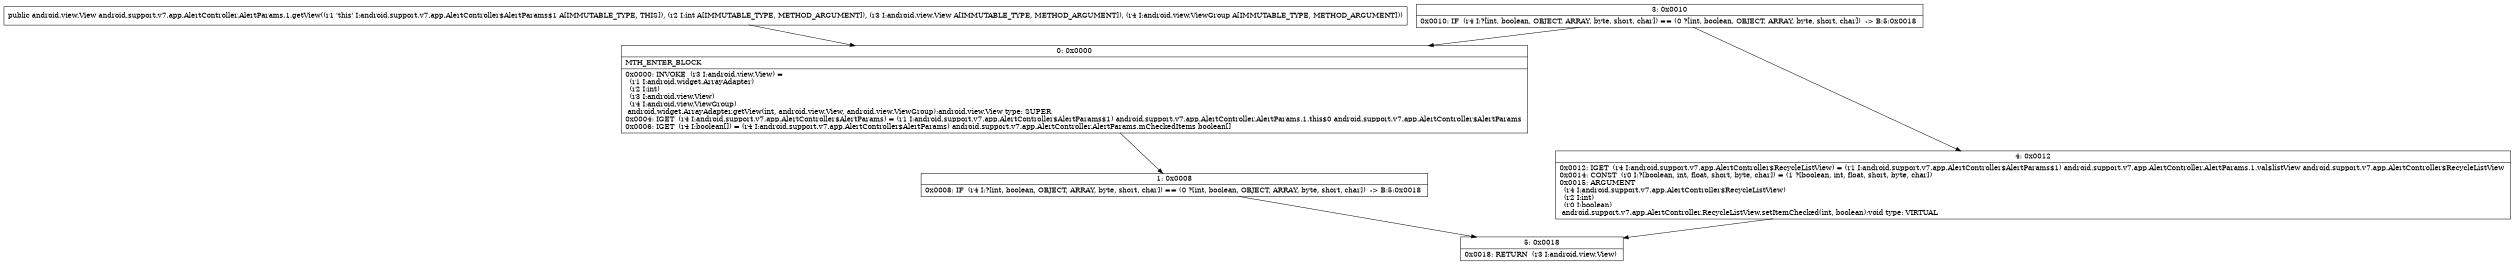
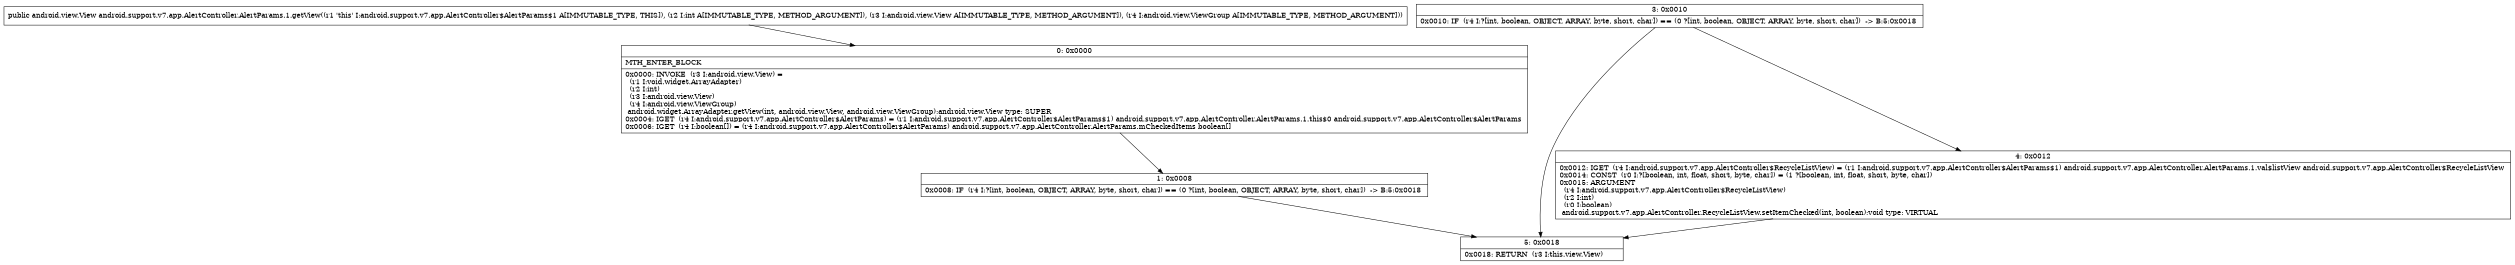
(1507, 36) -> (1571, 116)
(690, 82) -> (684, 82)
(1542, 255) -> (1535, 255)
